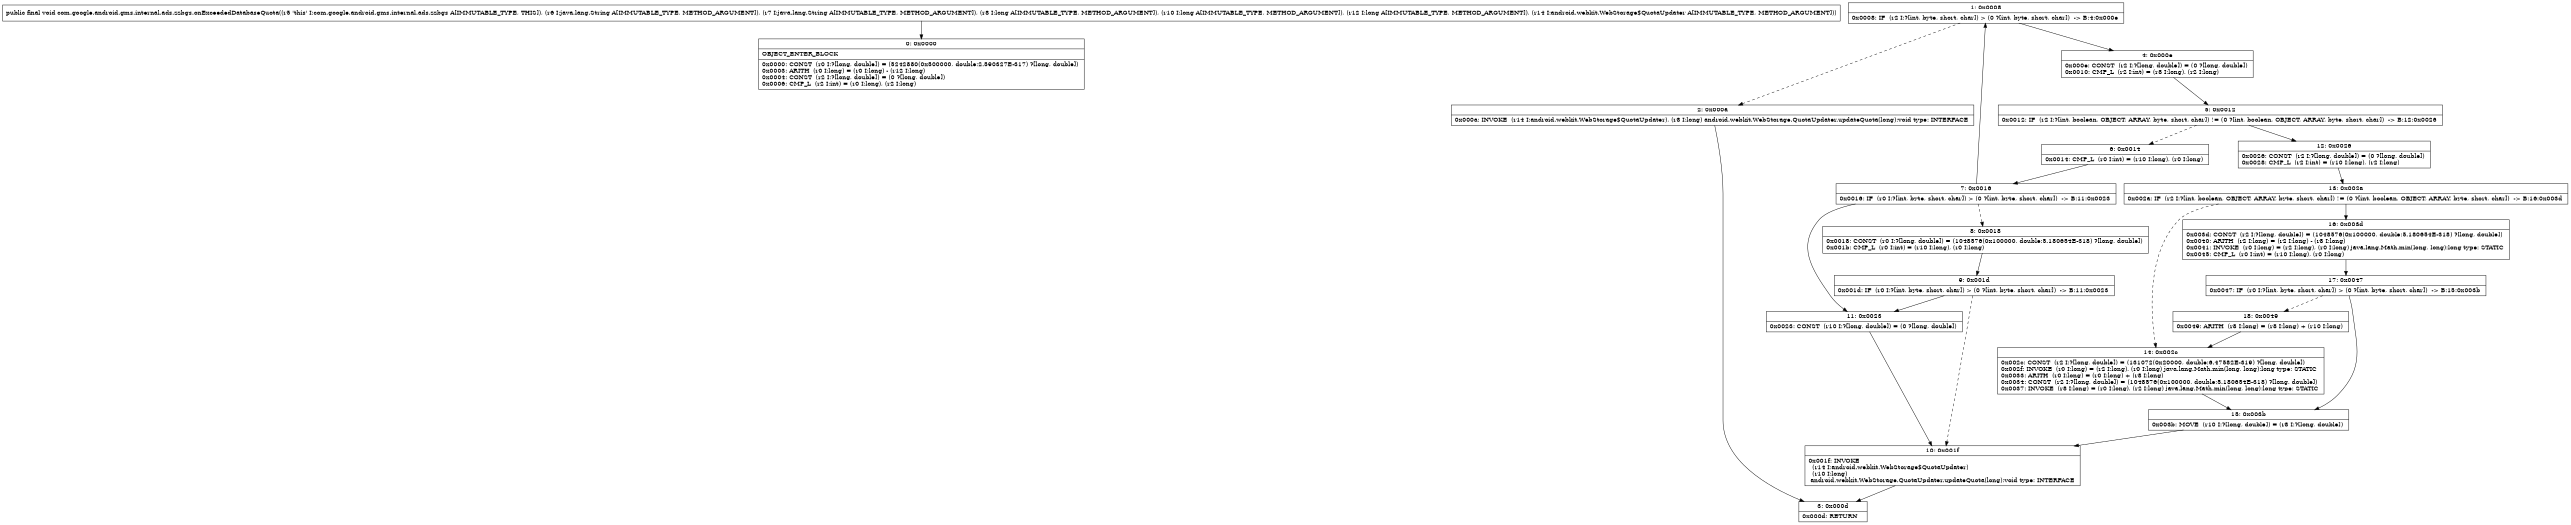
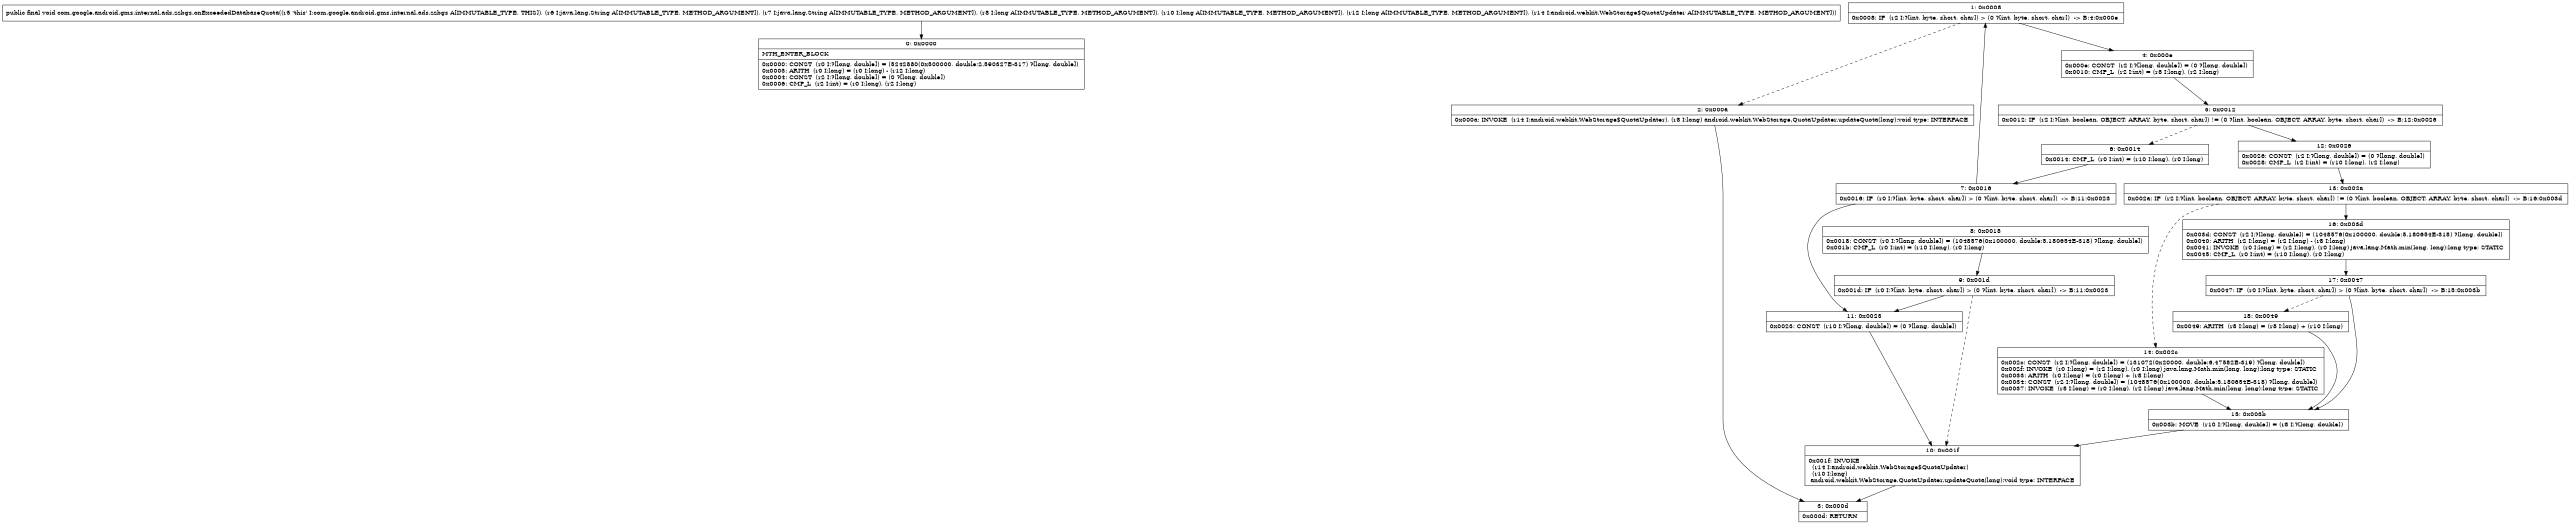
(800, 54) -> (796, 54)
(1980, 213) -> none
(2226, 339) -> (2337, 369)
